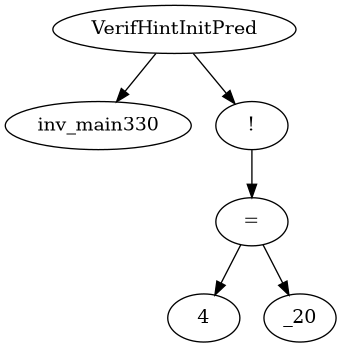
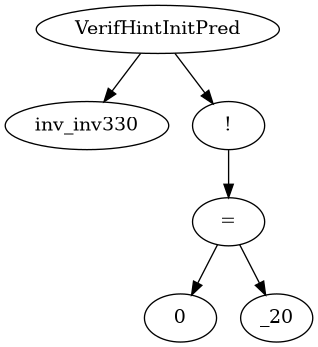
(98, 126) -> (87, 126)
(204, 318) -> (180, 318)
